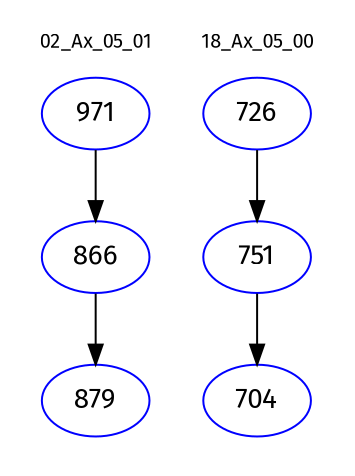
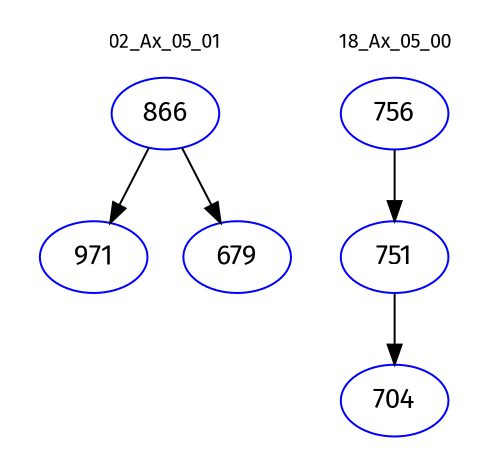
(257, 114) -> (395, 114)
(96, 176) -> (134, 176)
(96, 401) -> (237, 257)
